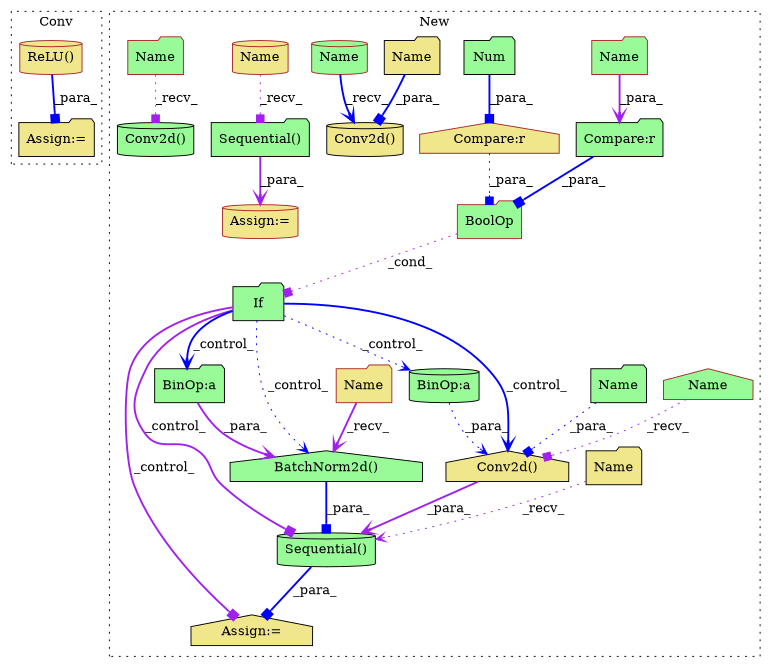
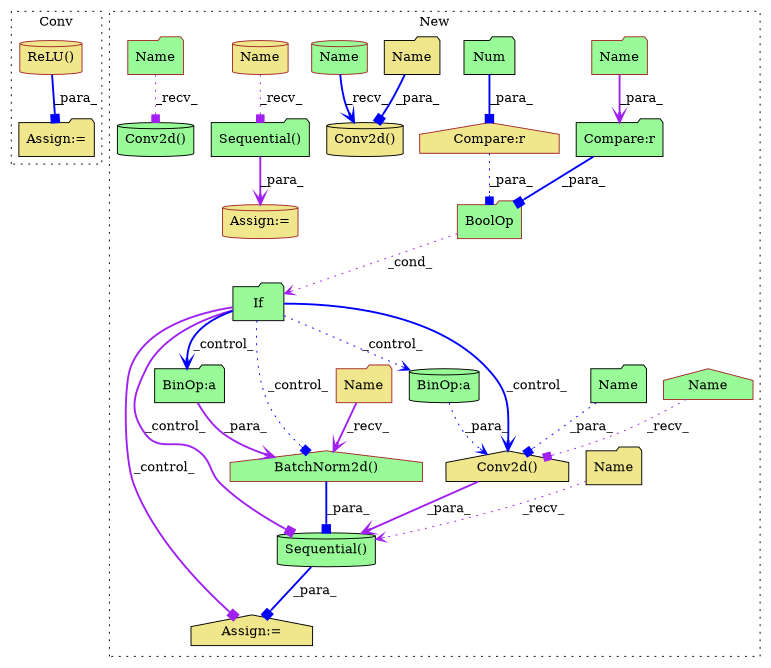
(375, 262) -> (375, 262)
(263, 389) -> (263, 389)
(326, 468) -> (326, 468)
